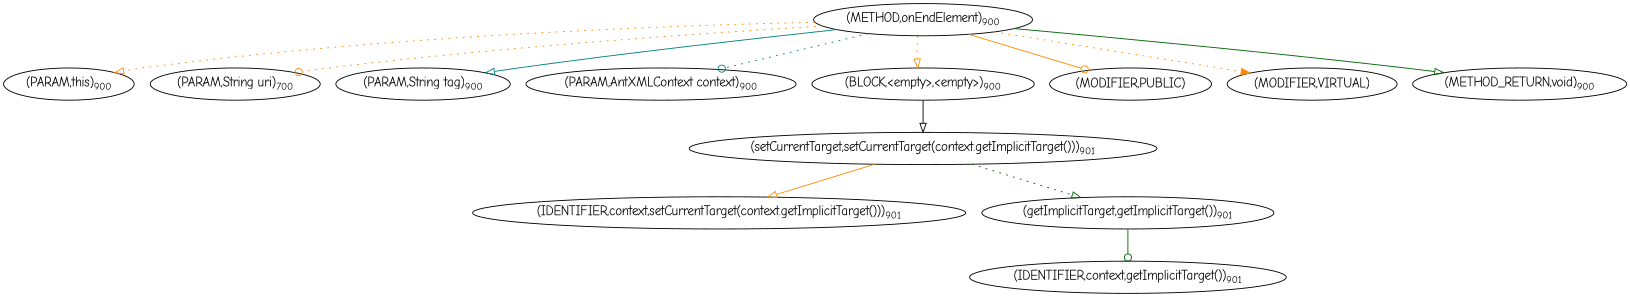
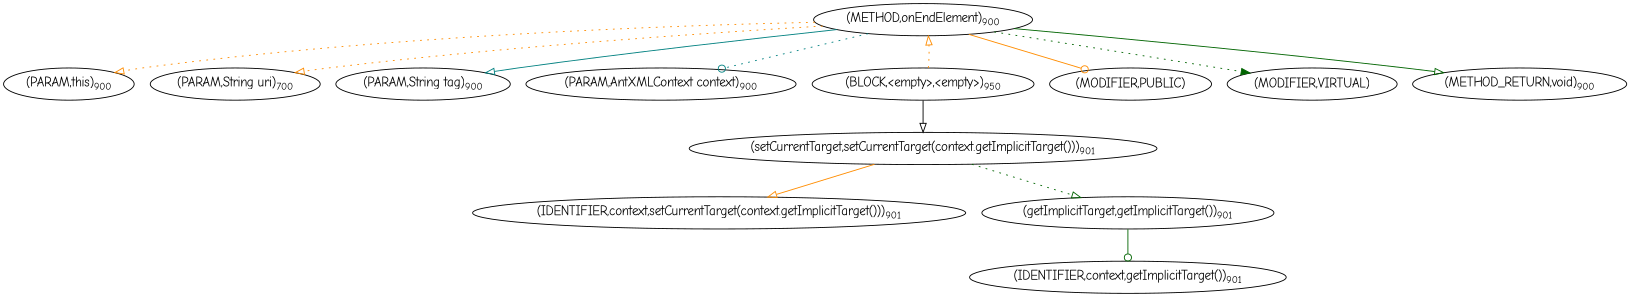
(563, 45) -> (563, 45)
(917, 47) -> (929, 56)
(1118, 52) -> (1118, 52)
(992, 83) -> (992, 83)
